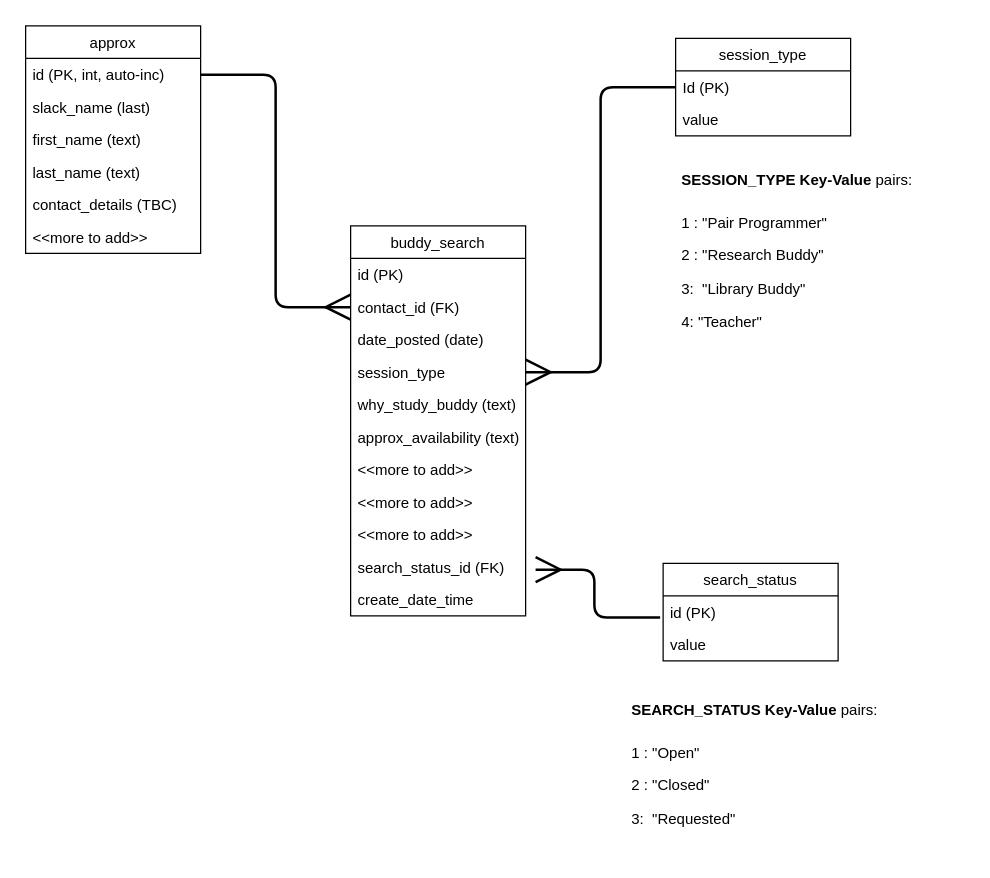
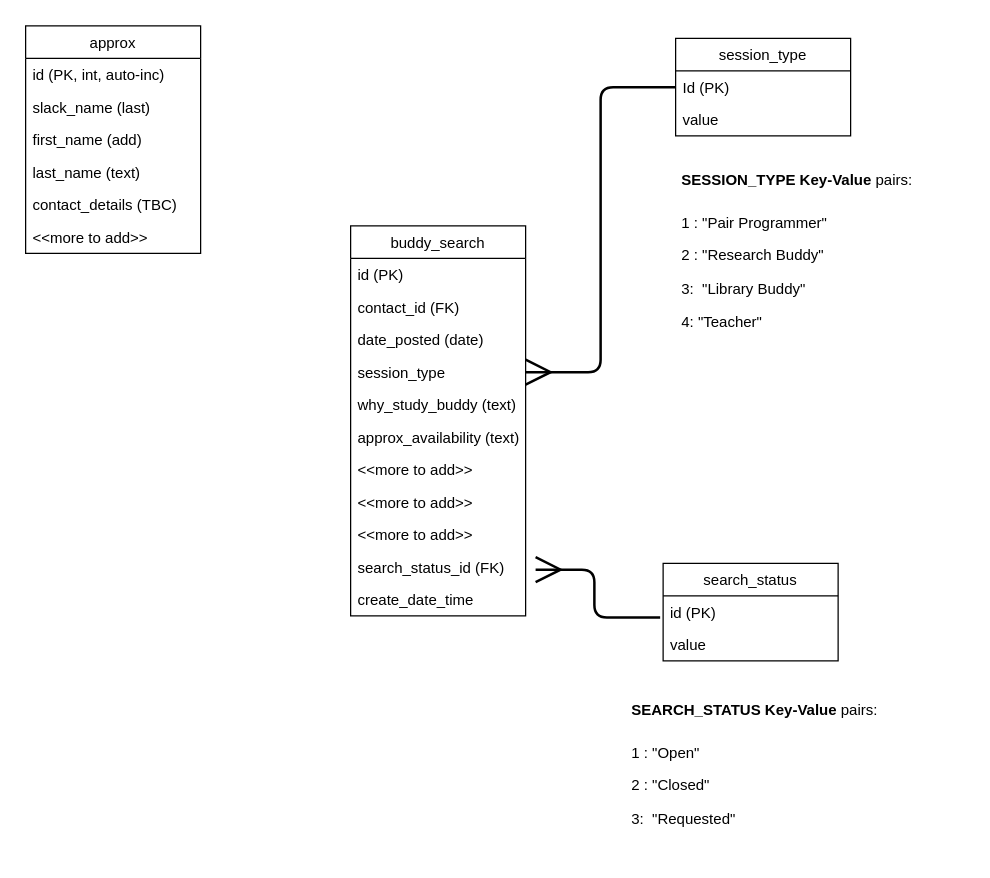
(100, 140) -> (96, 140)
(276, 190) -> none
